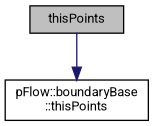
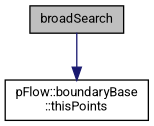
(77, 20) -> (77, 20)
